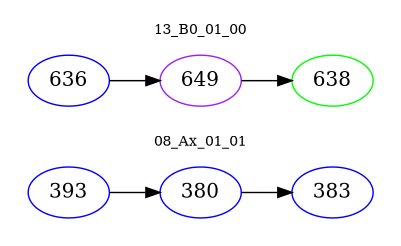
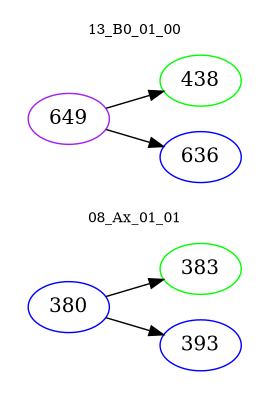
(128, 81) -> (128, 136)
(333, 81) -> (201, 81)
(128, 192) -> (128, 324)
(333, 192) -> (201, 269)
